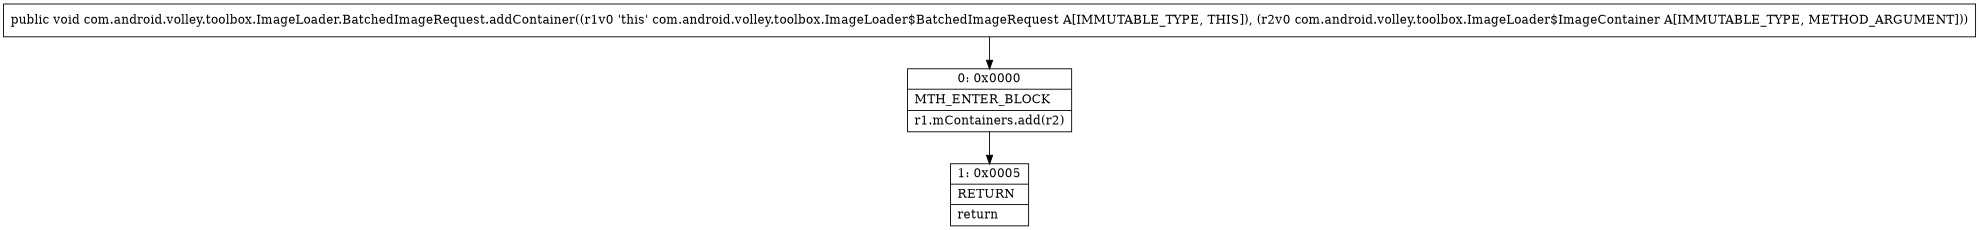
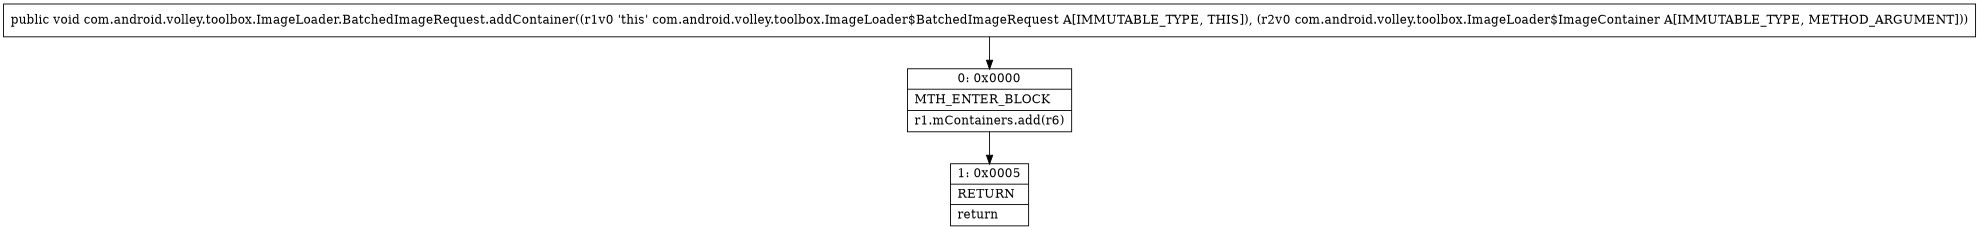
(990, 121) -> (990, 121)
